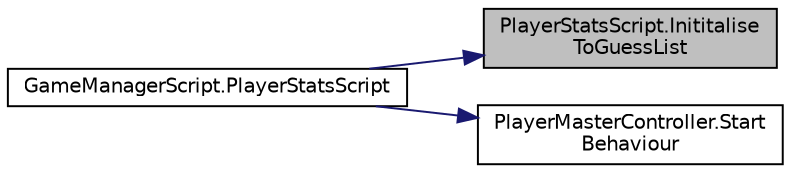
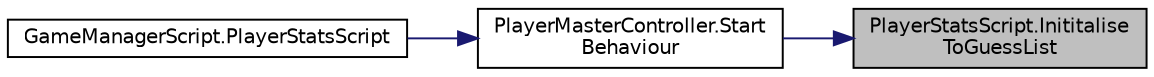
(416, 63) -> (808, 38)
